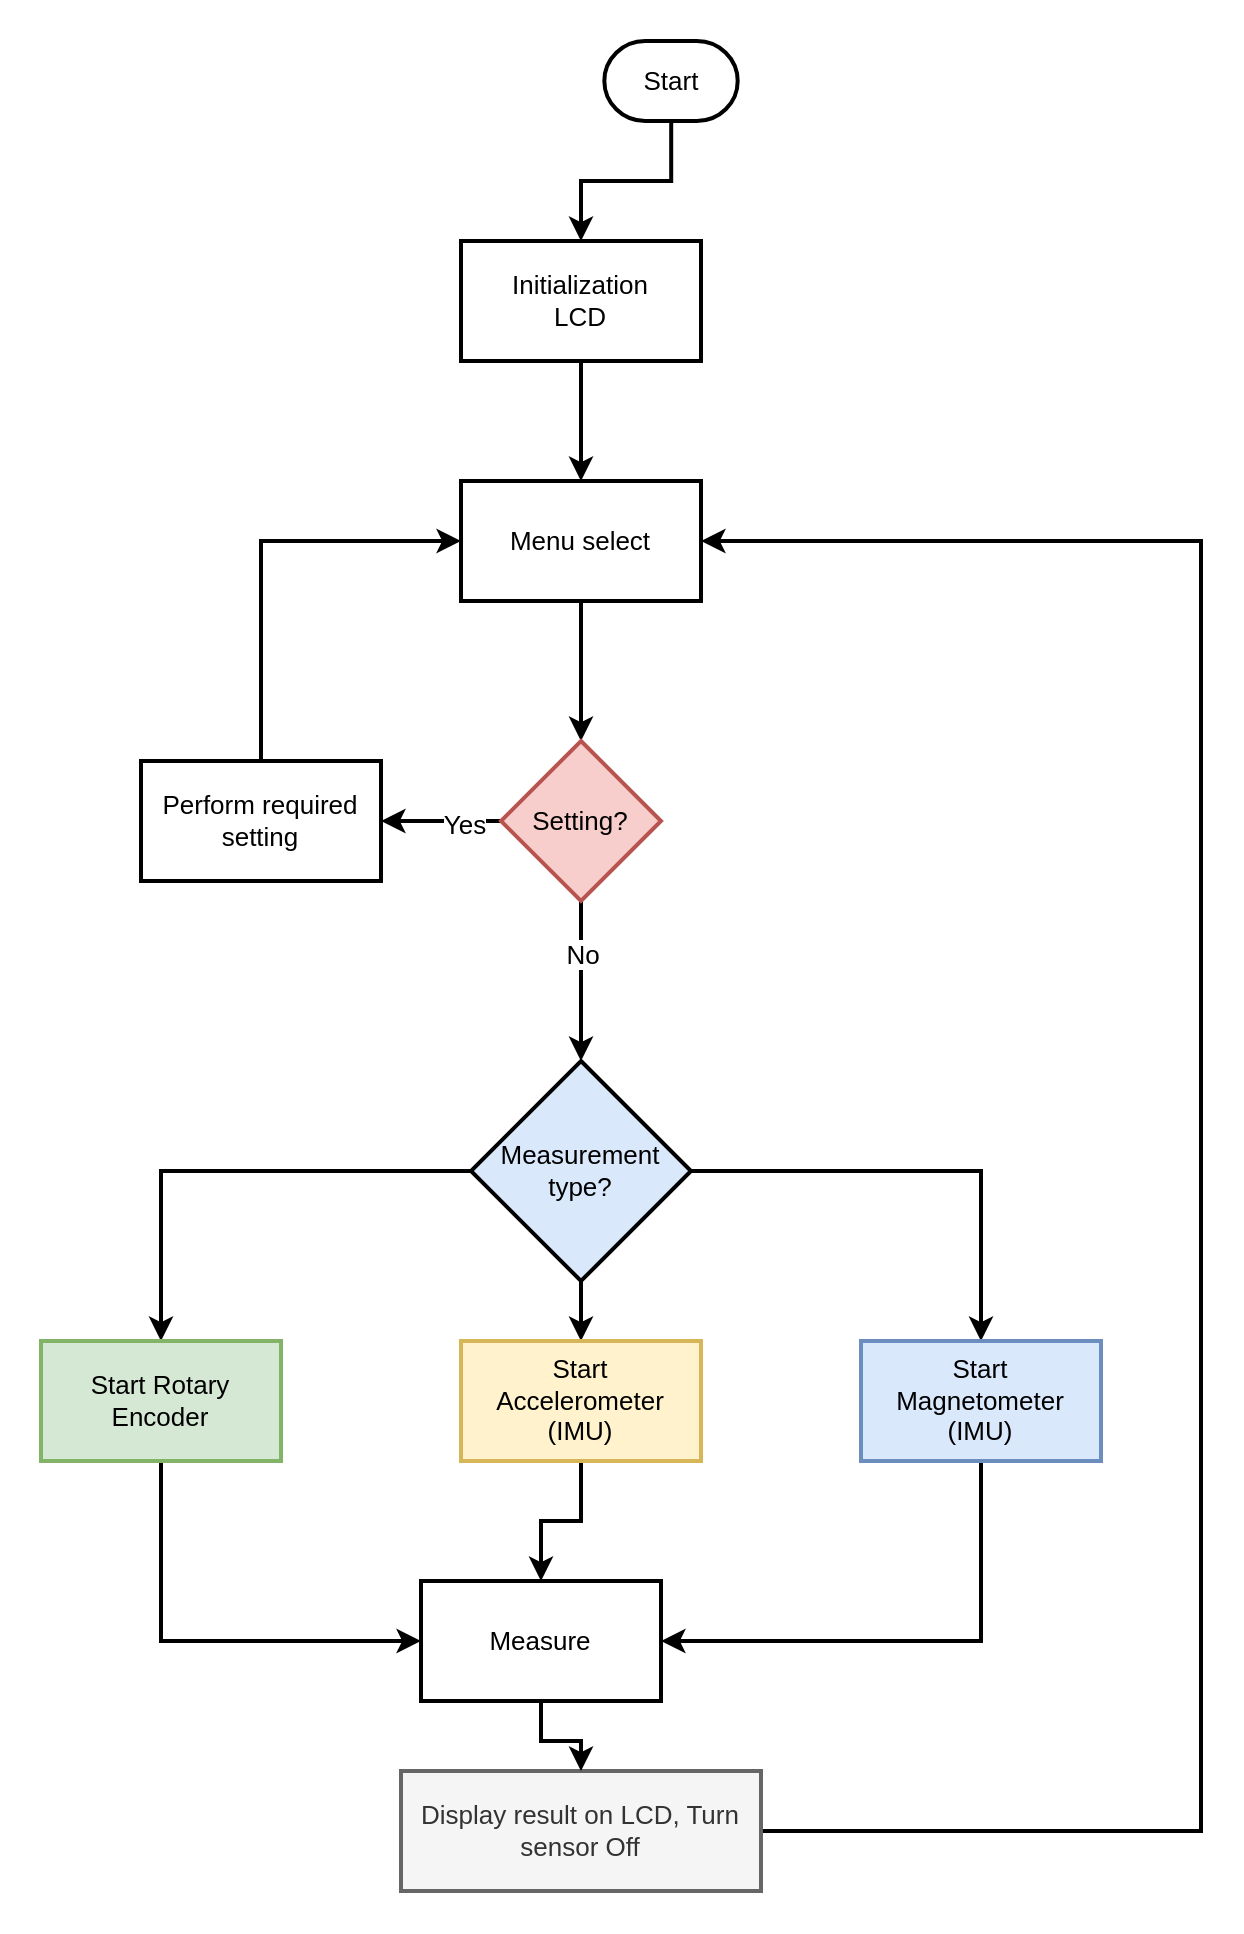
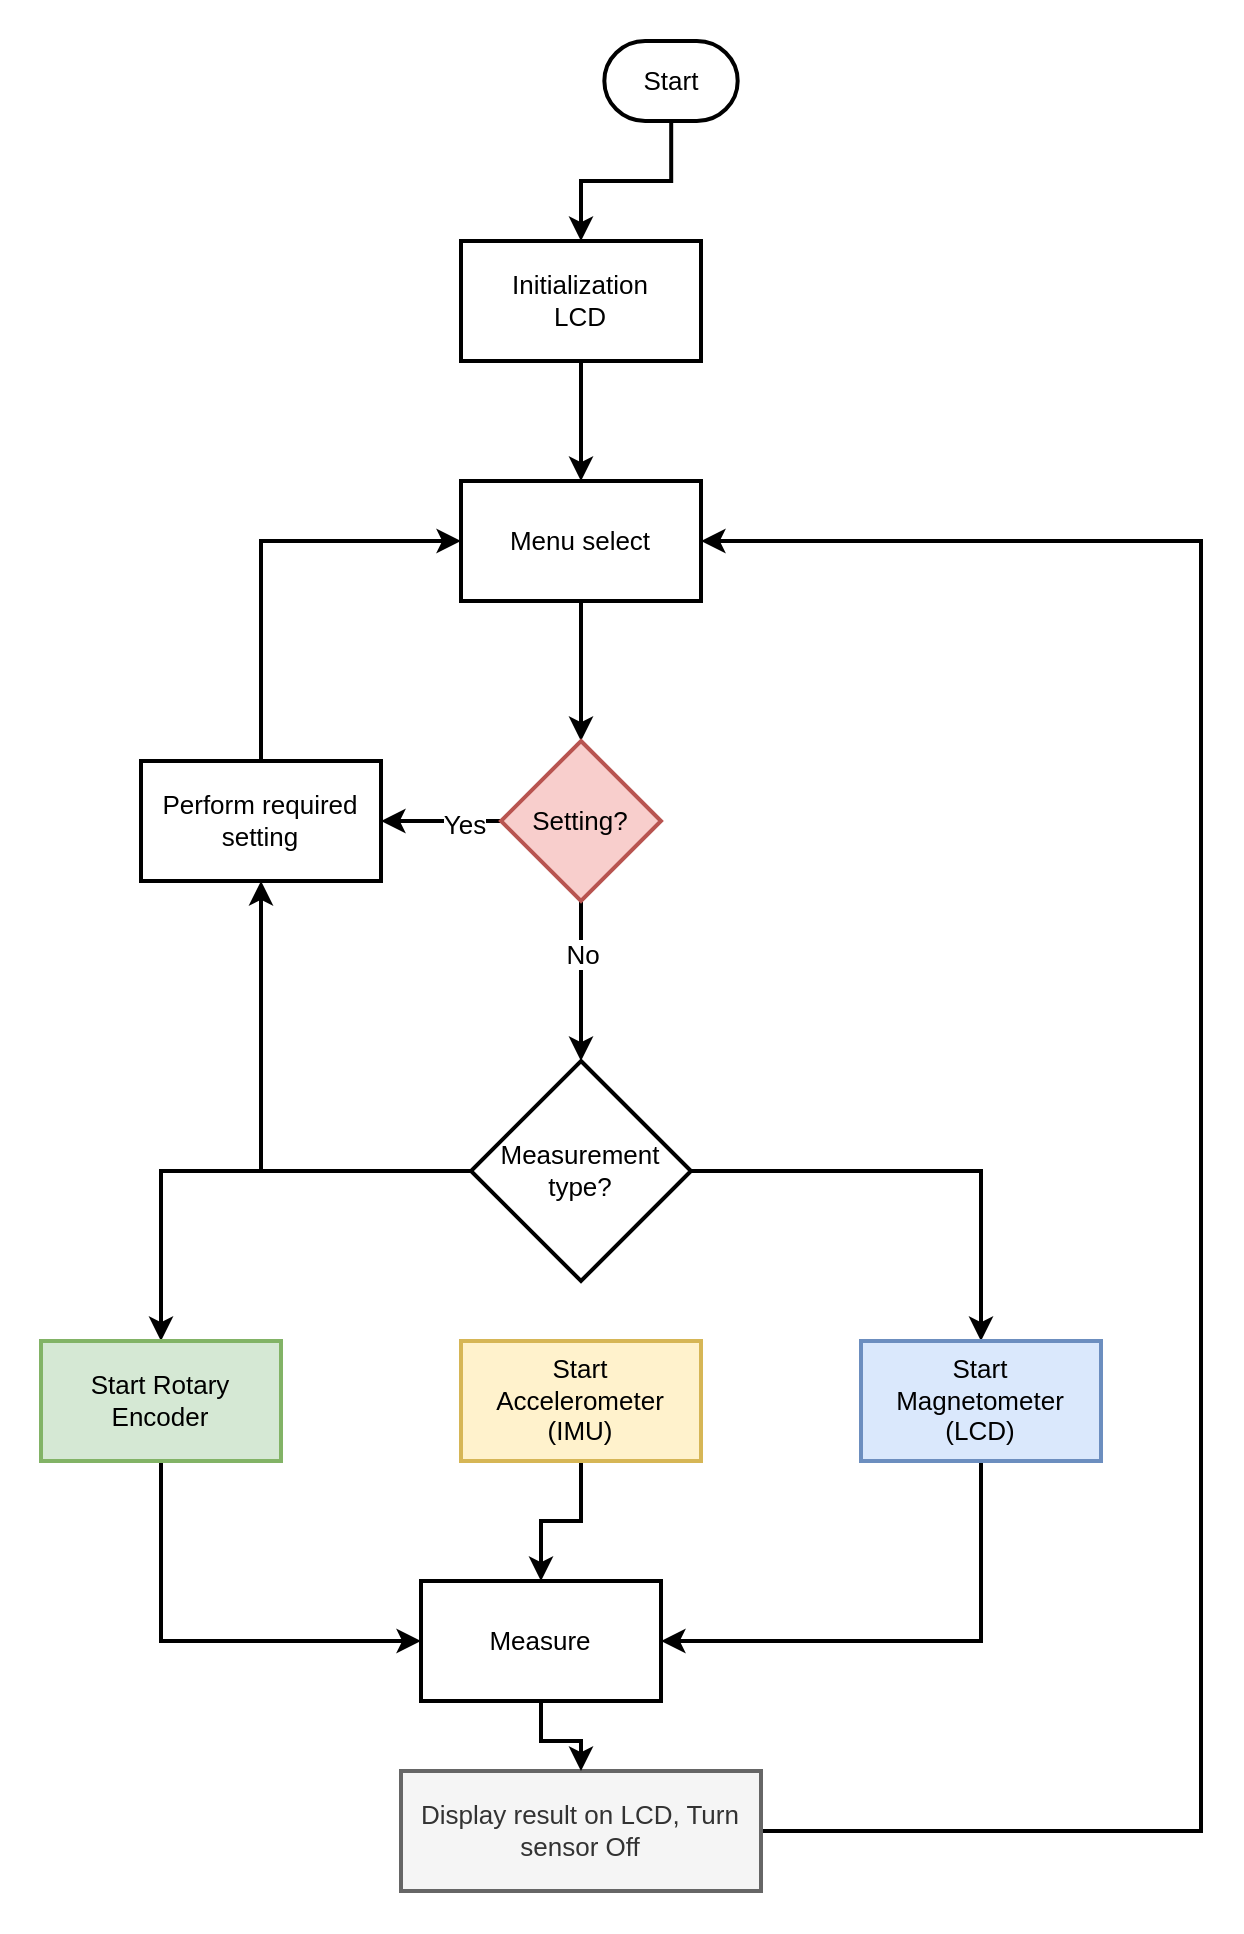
(581, 1171) -> (581, 1171)
(581, 1320) -> (261, 1033)
(981, 1401) -> (981, 1401)
